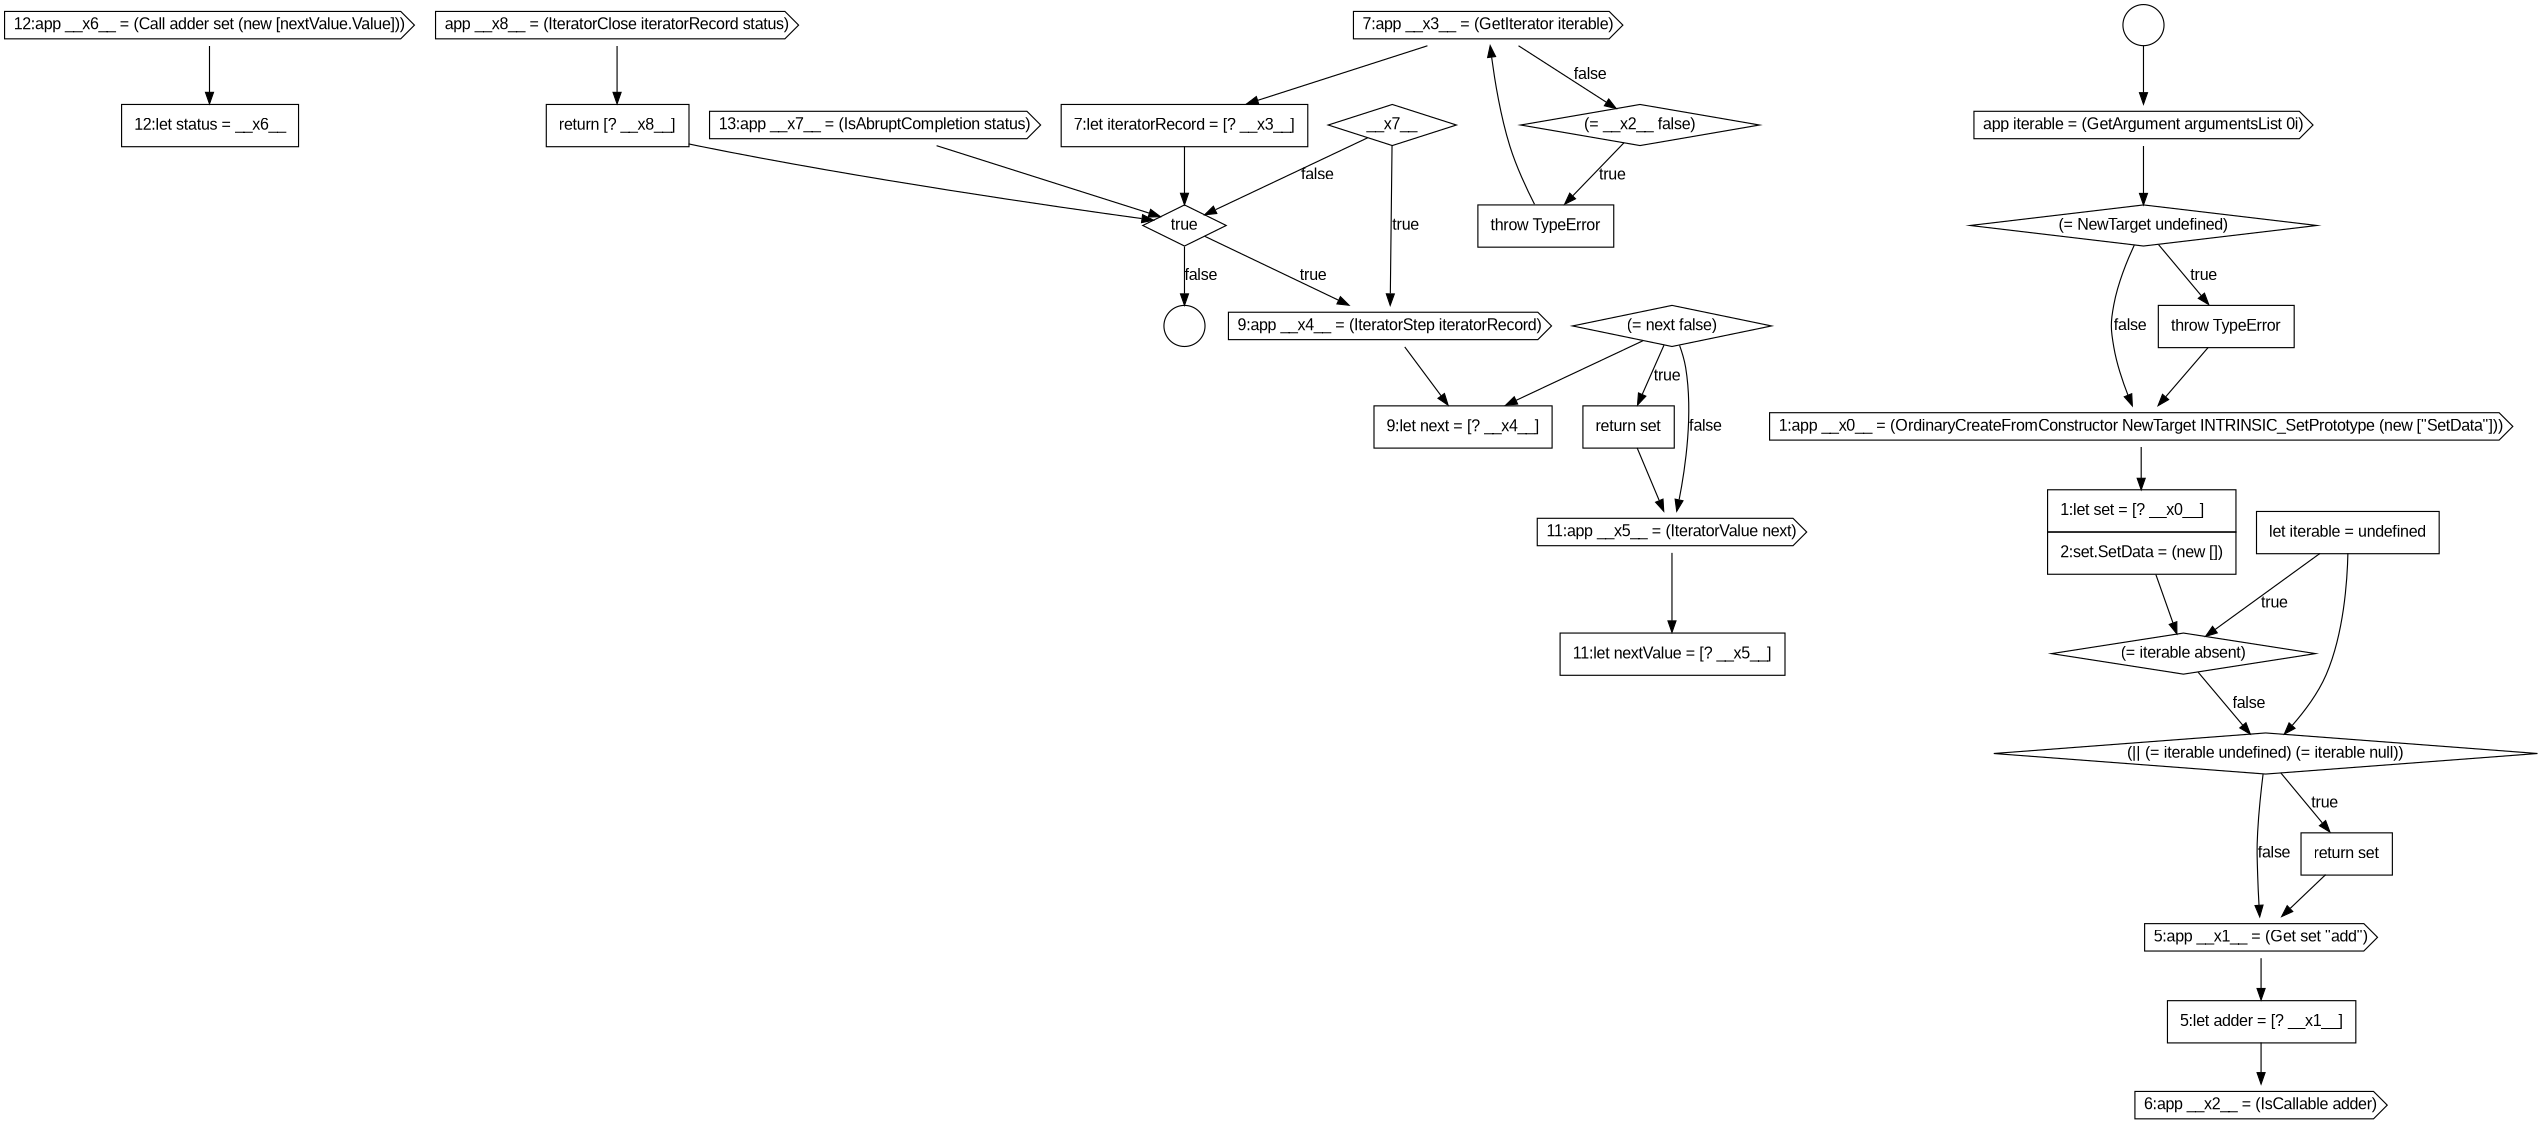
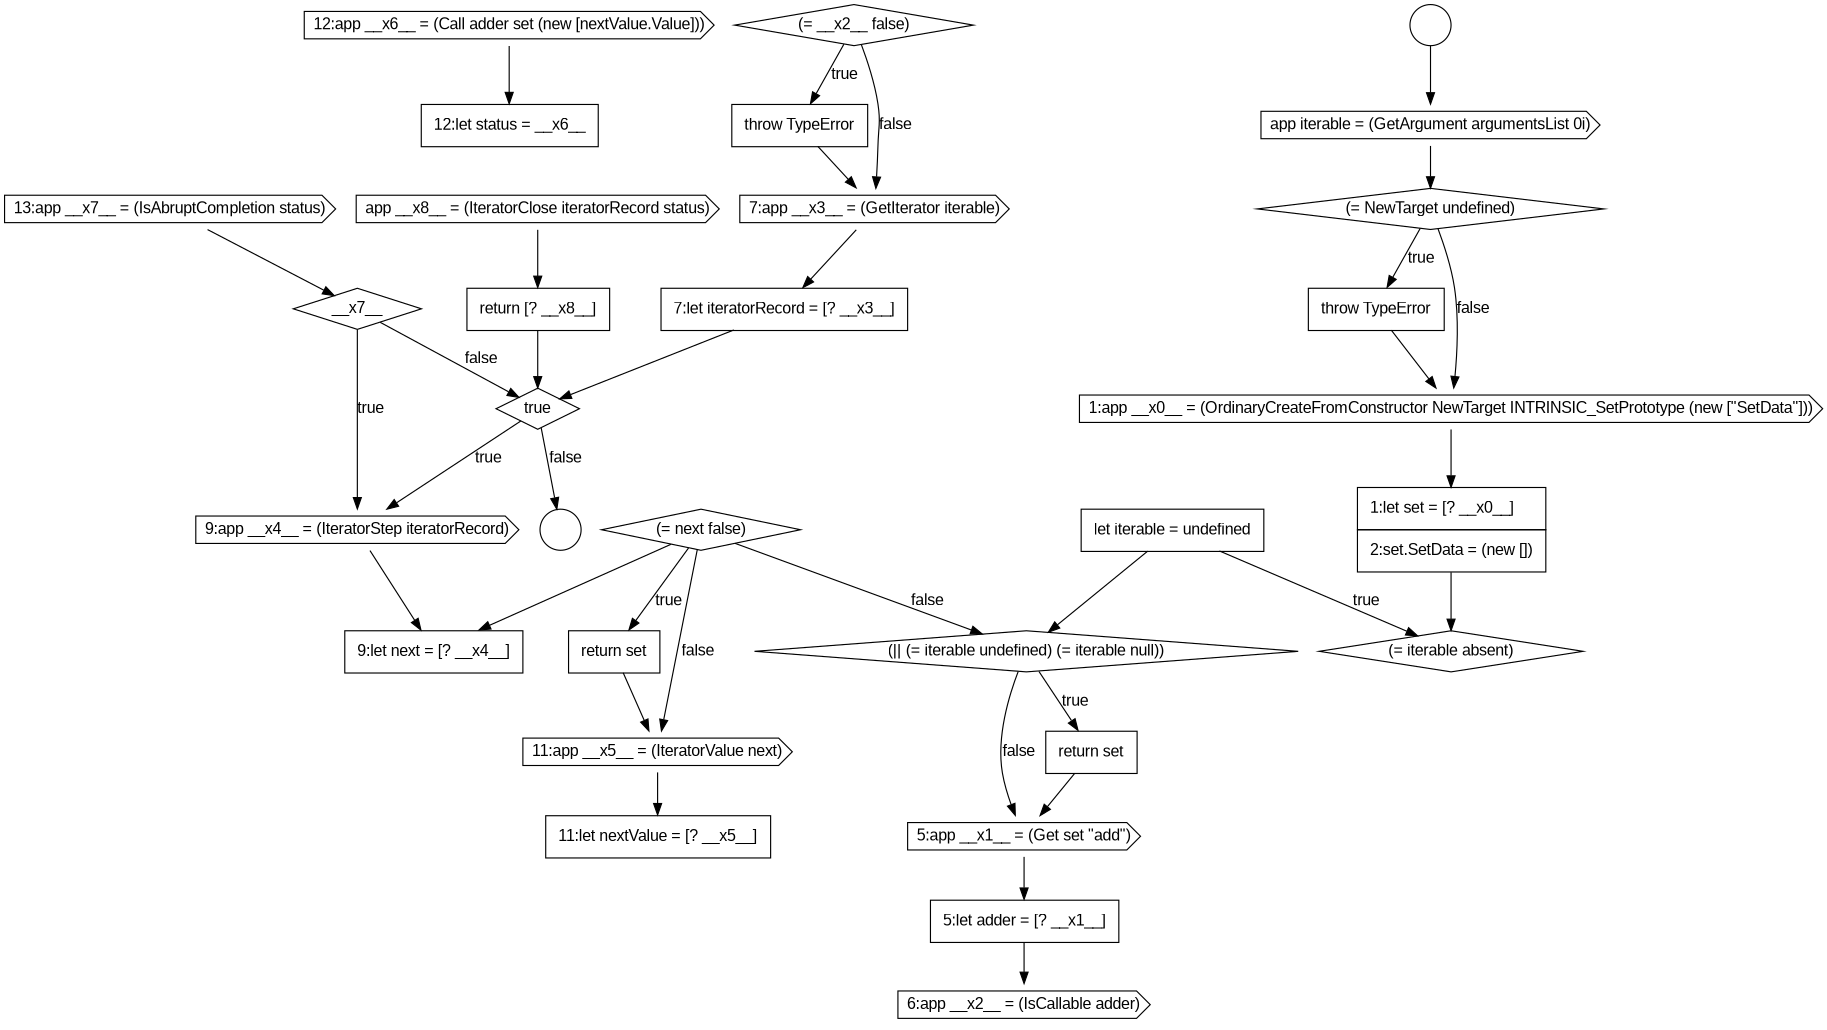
(1562, 74) -> (879, 110)
(1043, 179) -> (266, 260)
(2220, 699) -> (853, 587)
